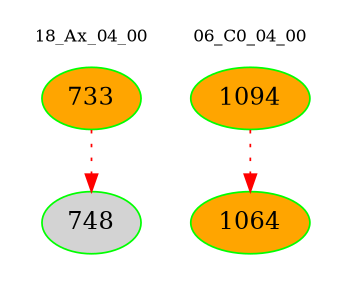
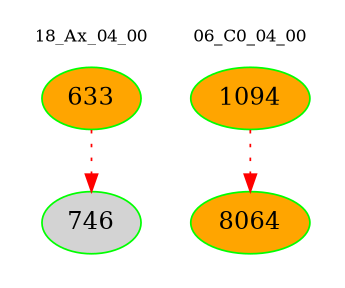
(91, 98) -> (91, 98)
(91, 223) -> (91, 223)
(250, 223) -> (250, 223)
